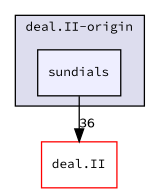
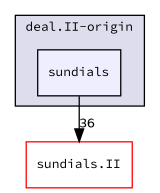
(79, 165) -> (79, 165)
